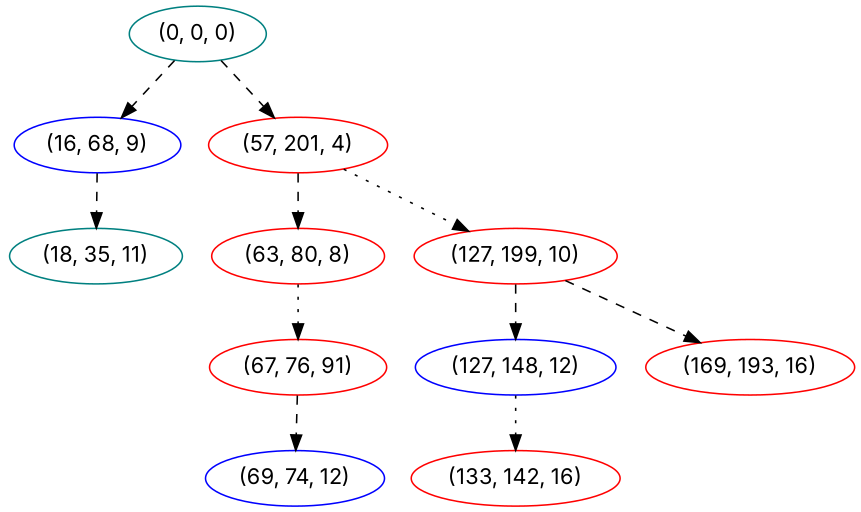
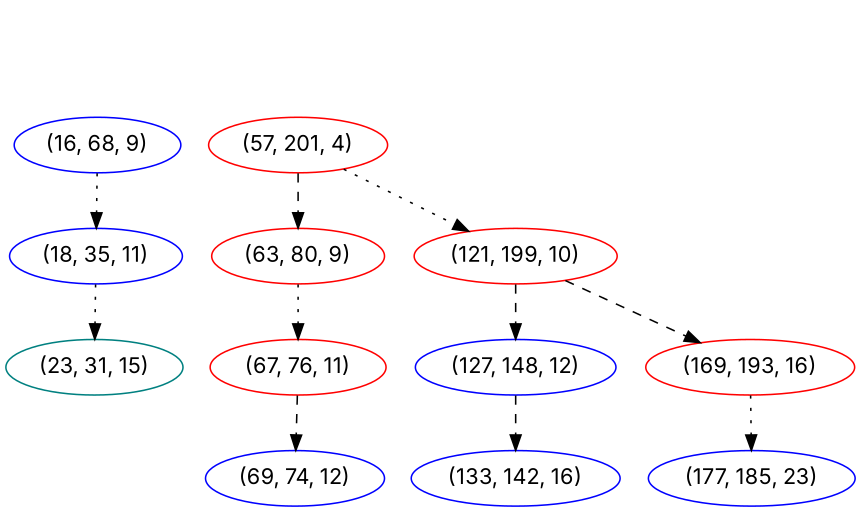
(198, 34) -> none
(97, 193) -> (97, 193)
(96, 256) -> (96, 256)
(298, 256) -> (298, 256)
(516, 256) -> (516, 256)
none -> (94, 367)
(298, 367) -> (298, 367)
(516, 415) -> (516, 415)
(516, 478) -> (516, 478)
none -> (752, 478)
